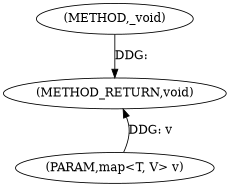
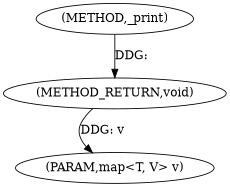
(115, 19) -> (115, 19)
(129, 135) -> (80, 126)
